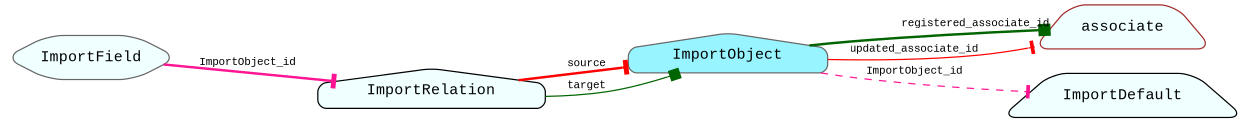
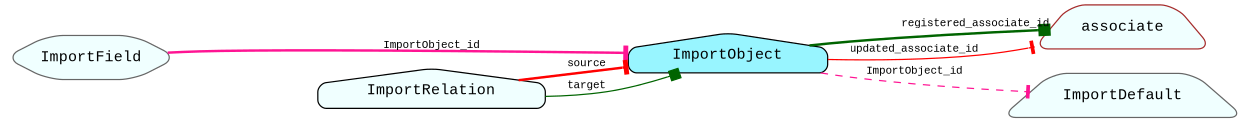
(728, 55) -> (728, 55)
(247, 73) -> (395, 51)
(1123, 95) -> (1123, 95)
